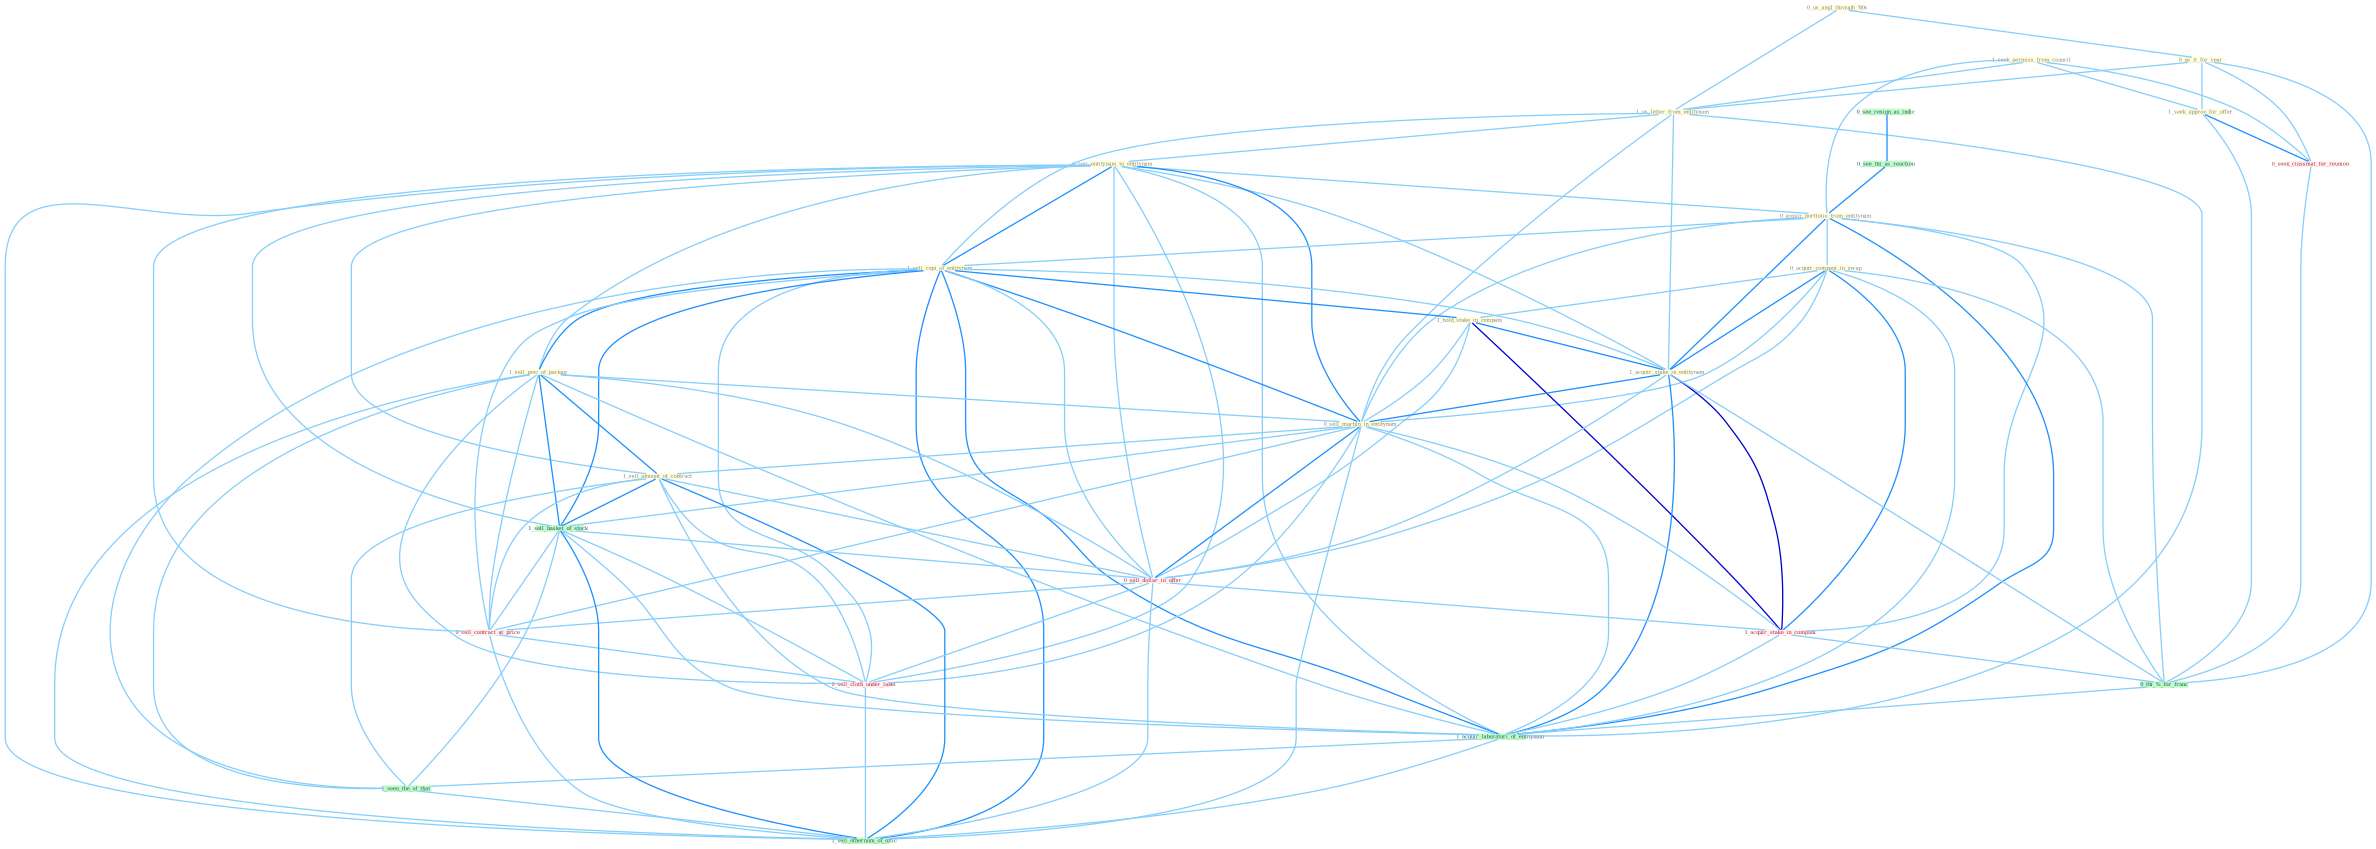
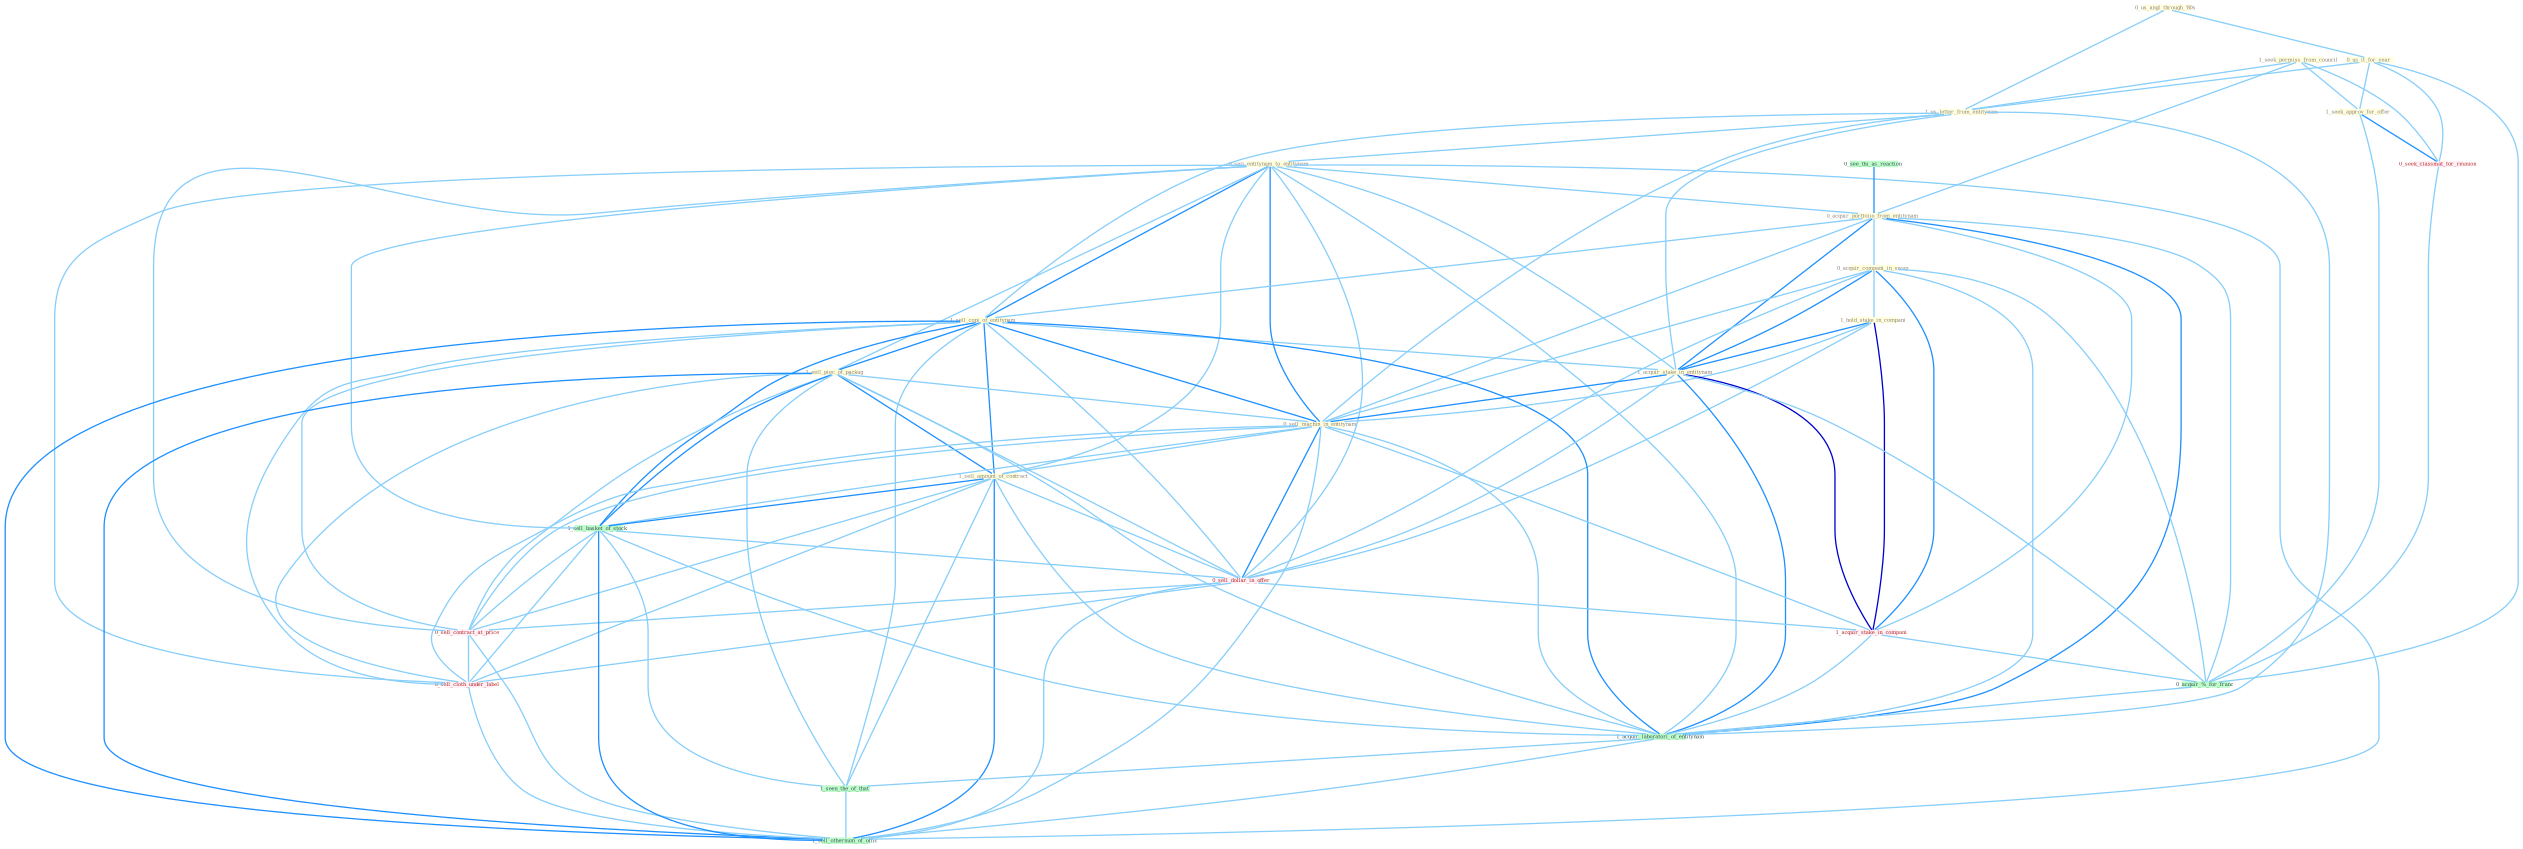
(1887, 112) -> none
(1206, 294) -> (989, 398)
(2164, 685) -> (2206, 685)
(112, 774) -> (104, 581)
